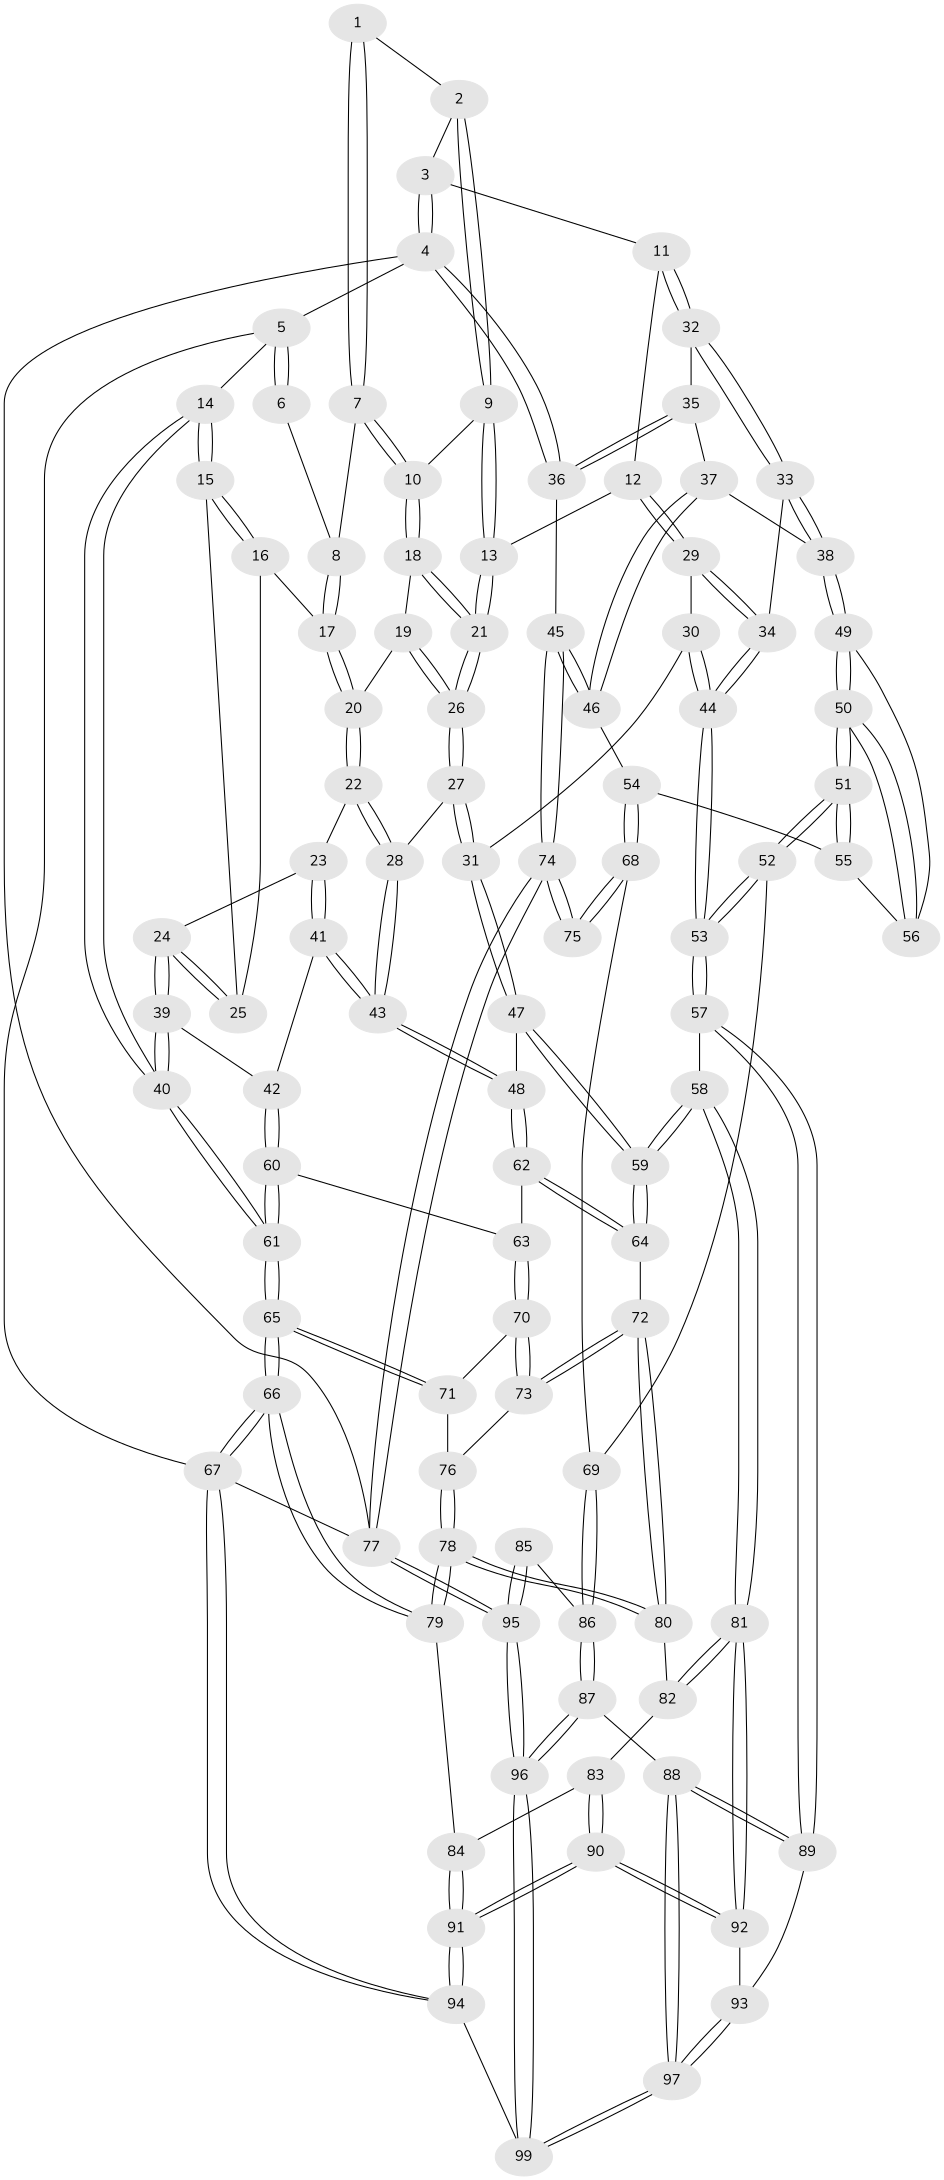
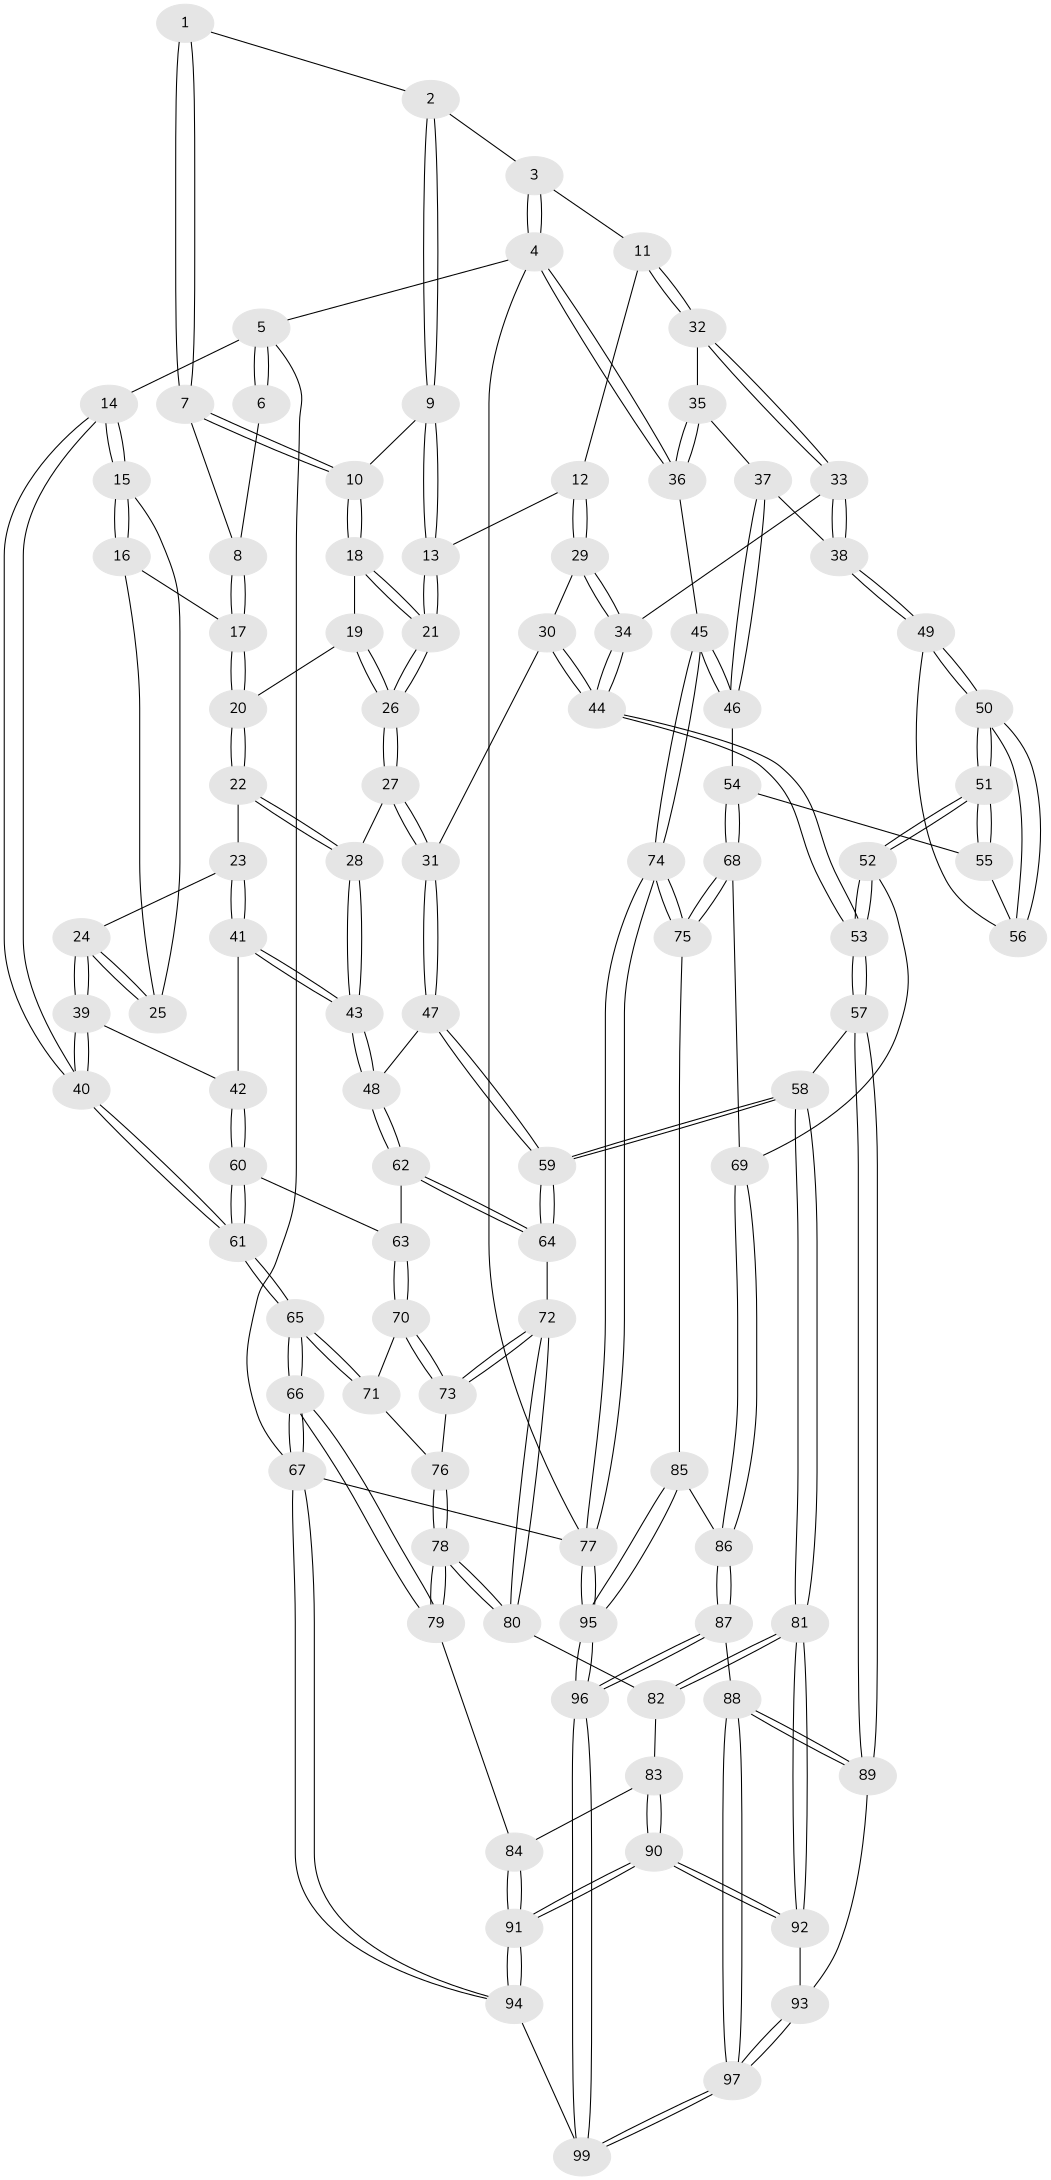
none -> (679, 1204)
